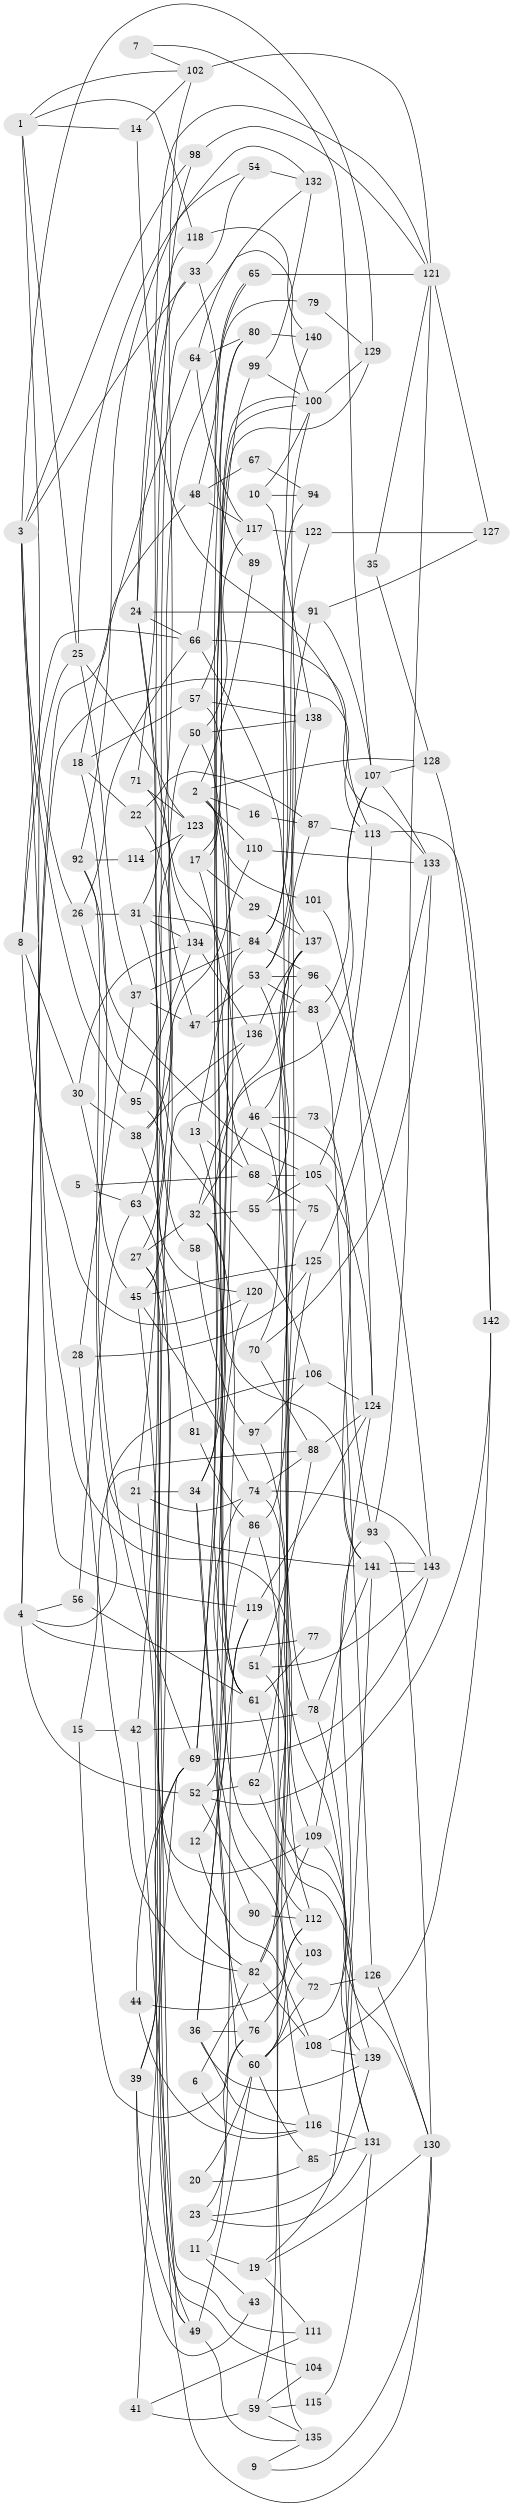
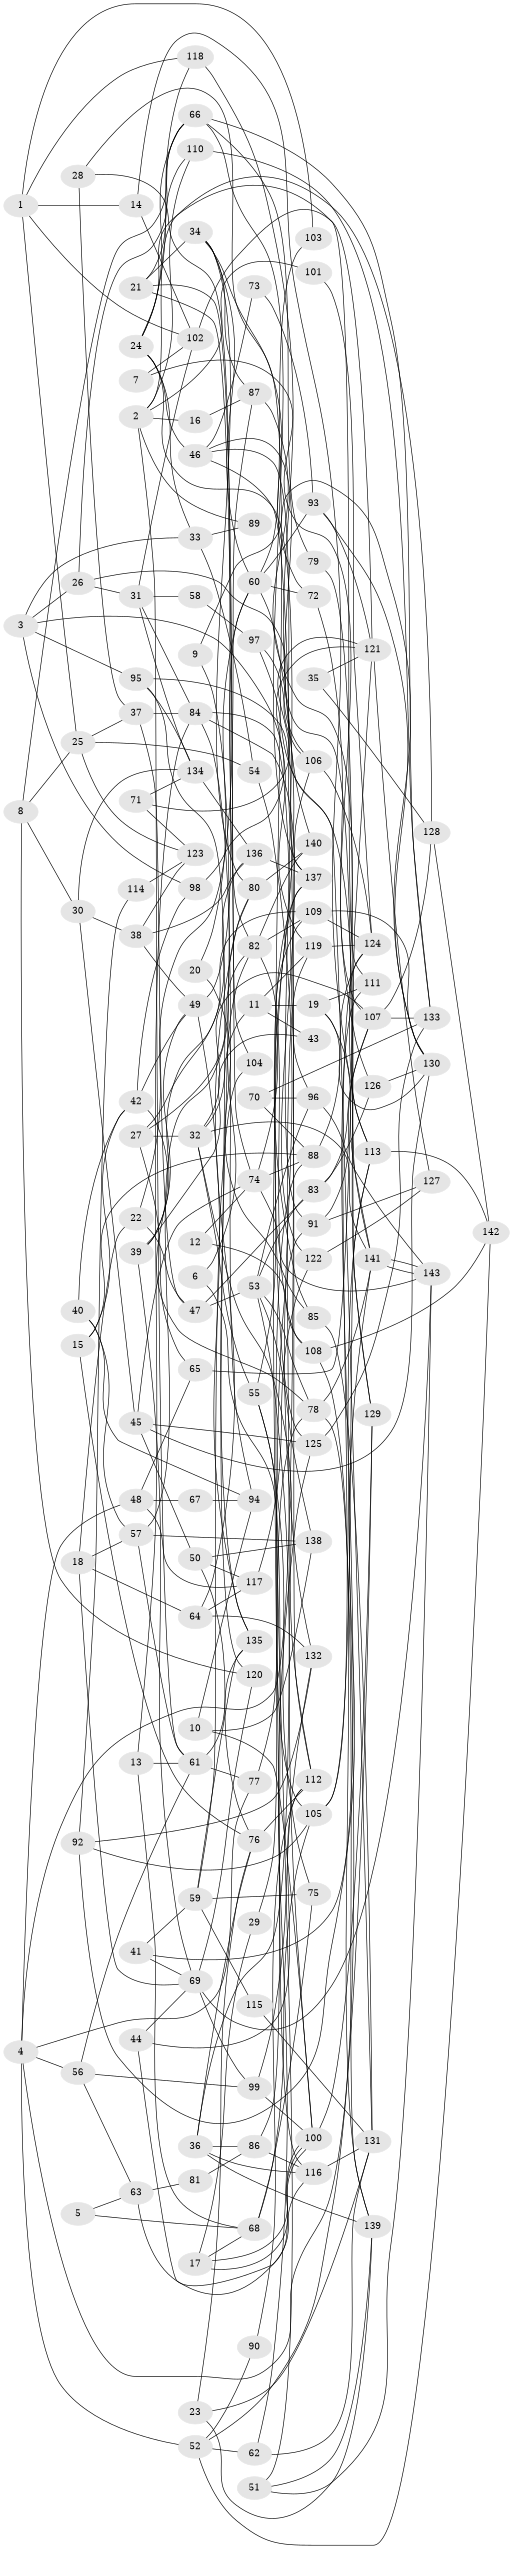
(114, 36) -> (352, 987)
(236, 1147) -> (225, 1071)
none -> (78, 1311)
none -> (278, 1594)
none -> (166, 2081)
